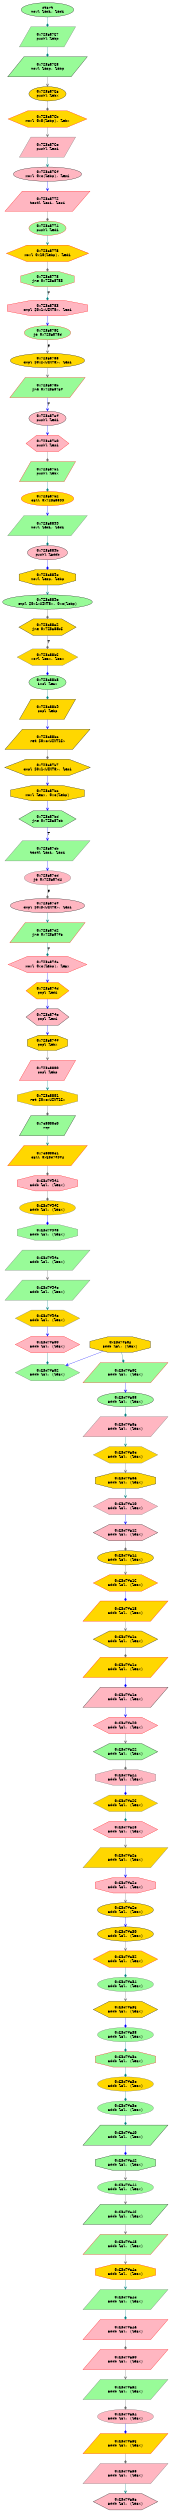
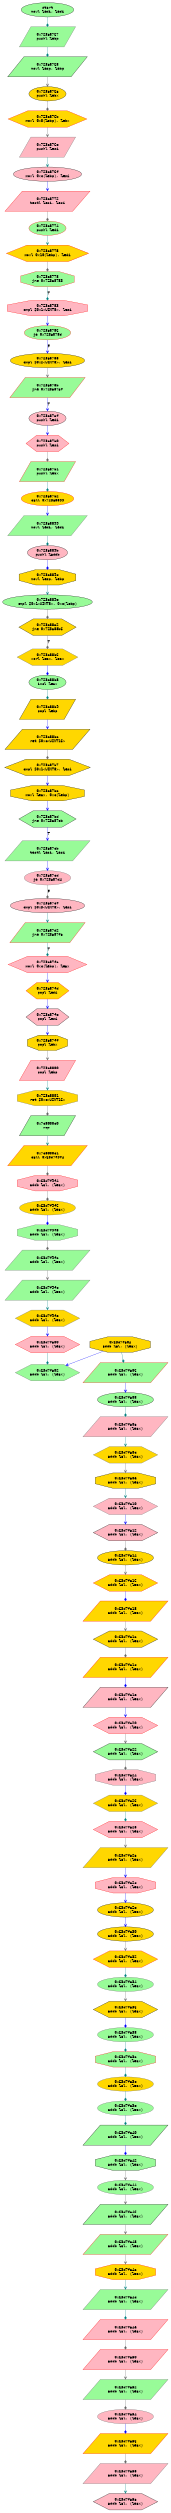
(47, 345) -> (47, 345)
none -> (47, 1244)
(125, 1897) -> (125, 1897)
